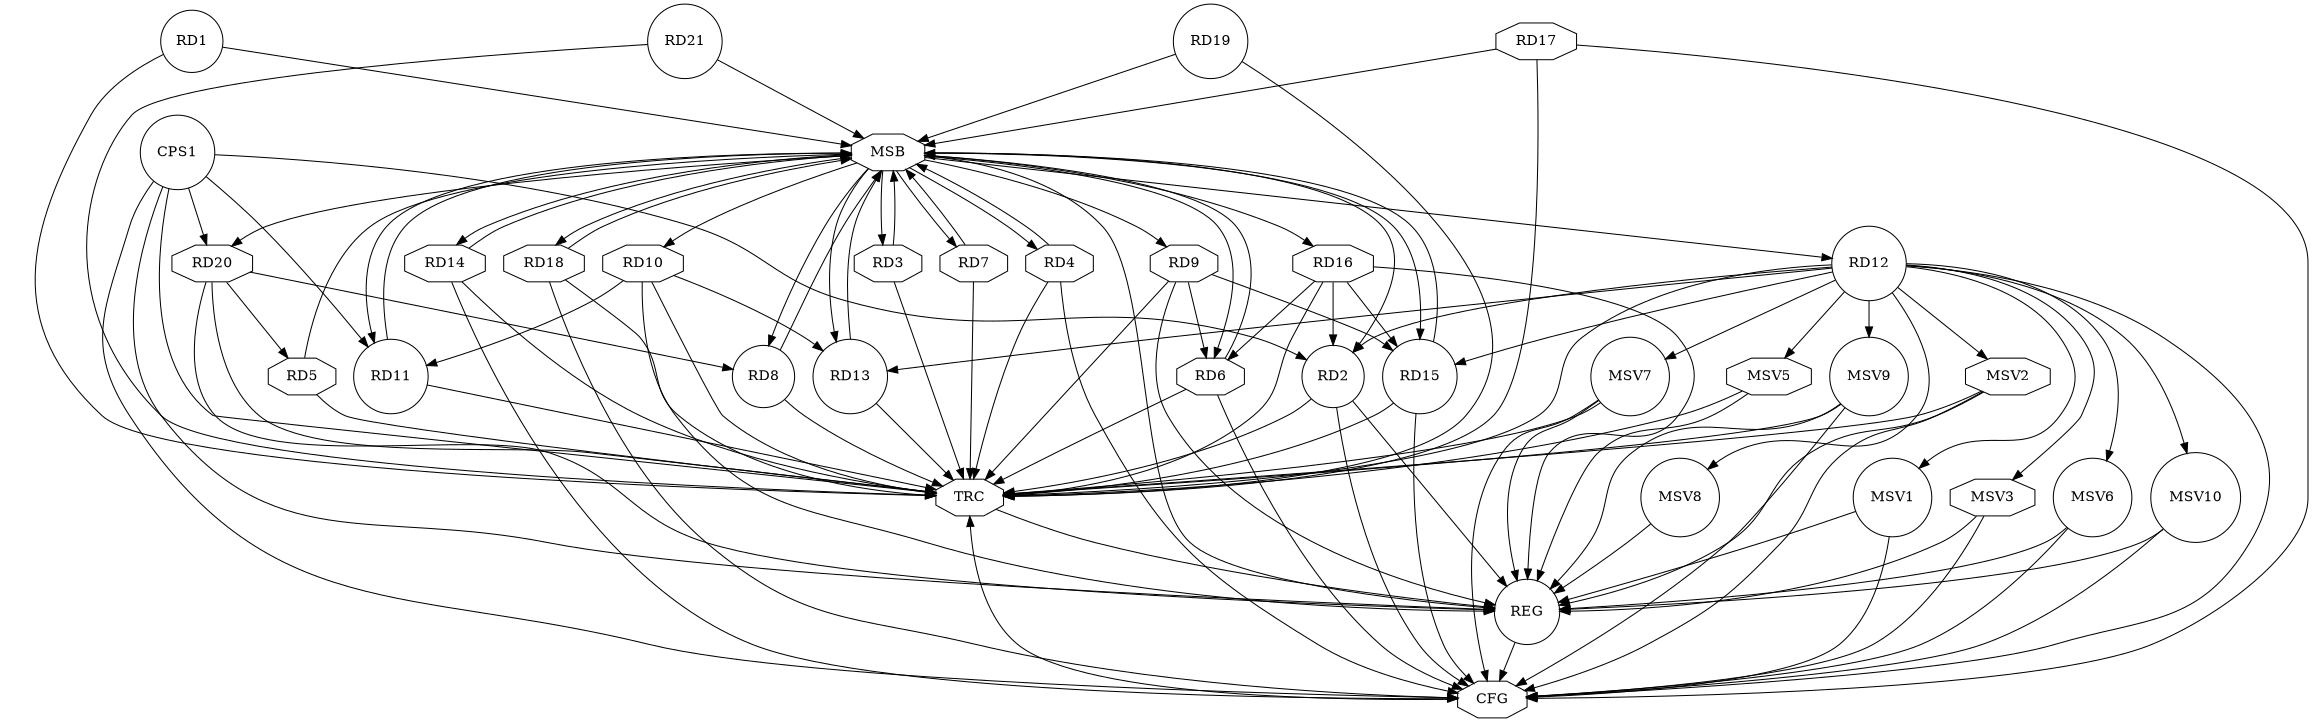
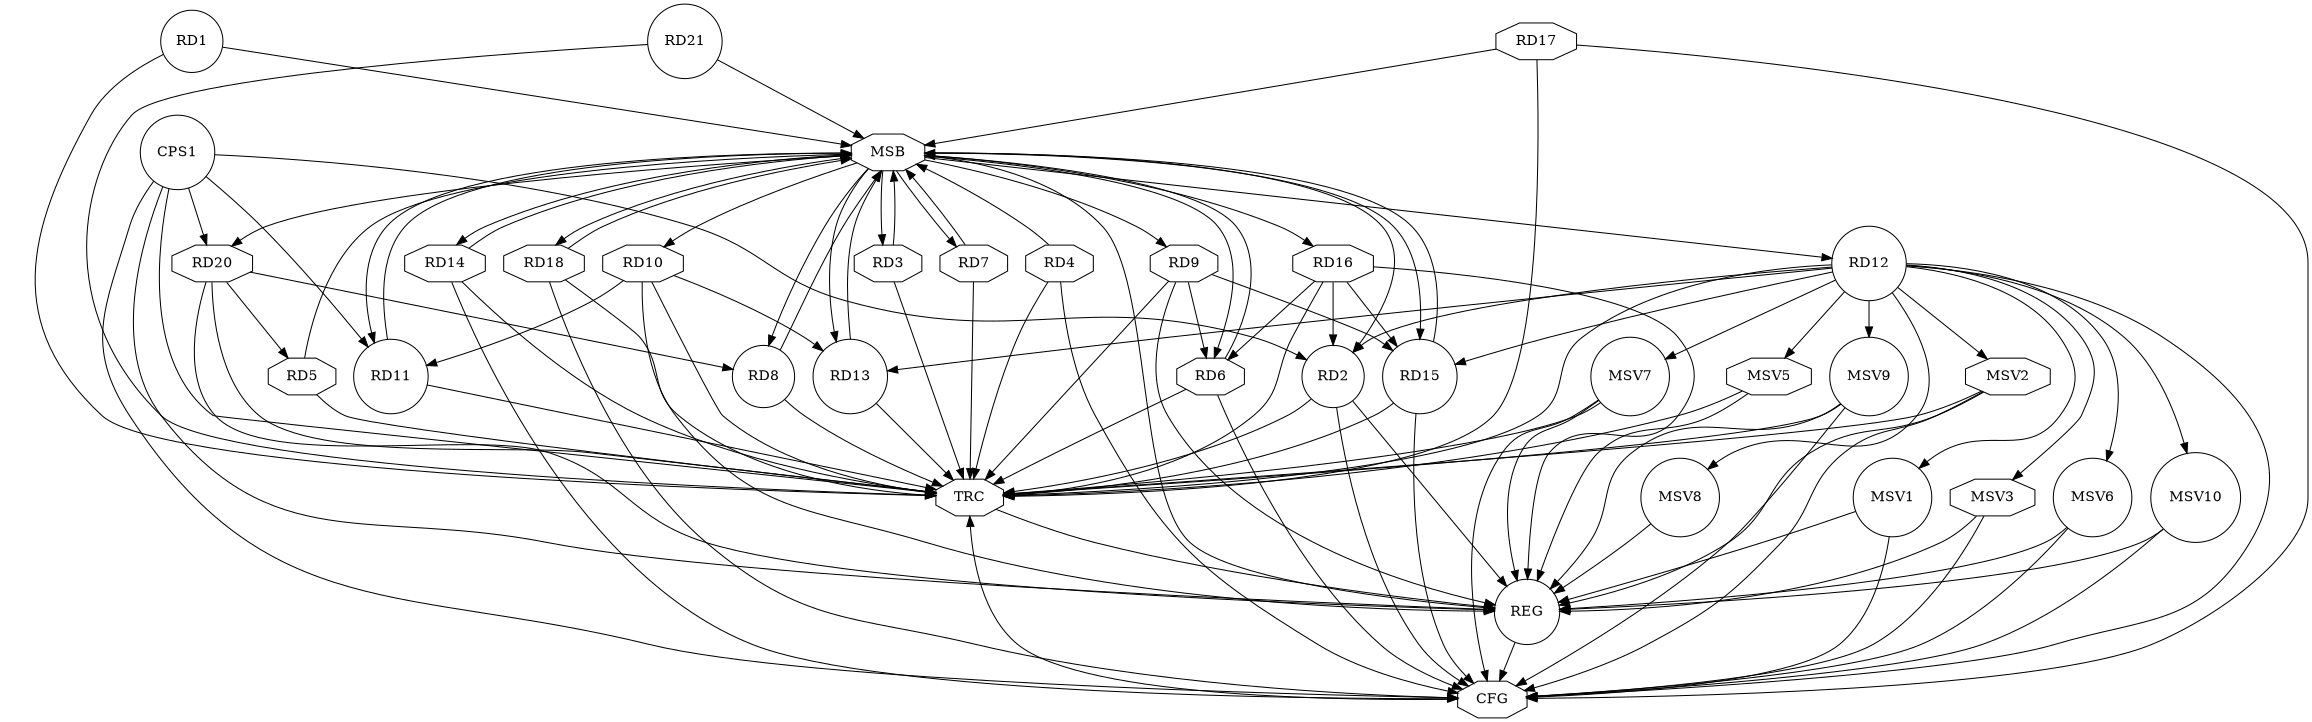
(1211, 41) -> none
(971, 203) -> none
